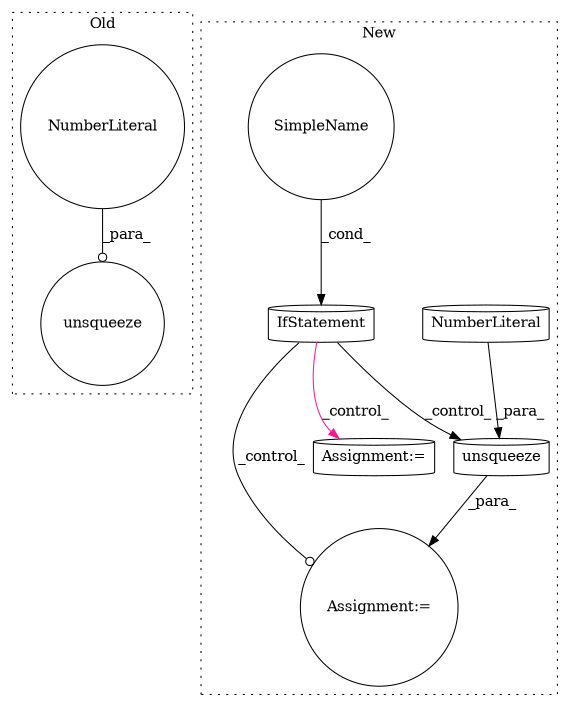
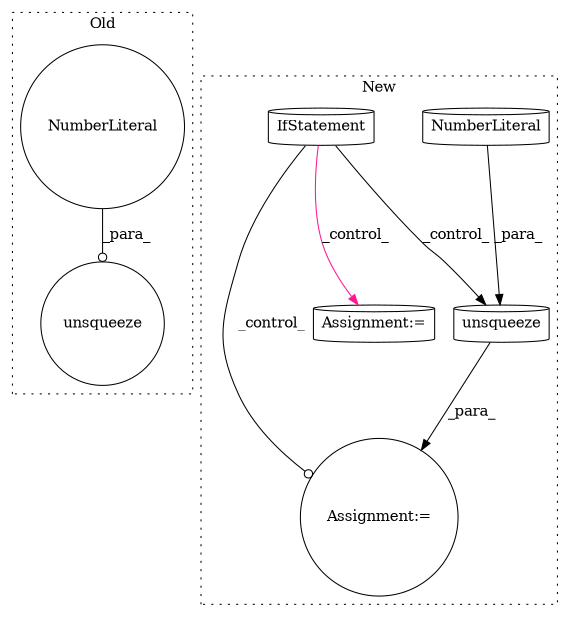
(321, 127) -> none
